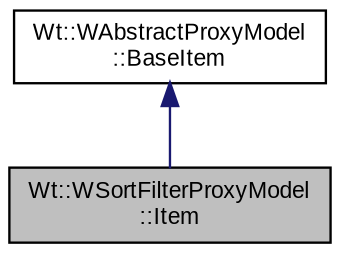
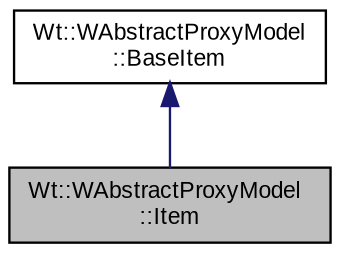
(170, 205) -> (170, 205)
